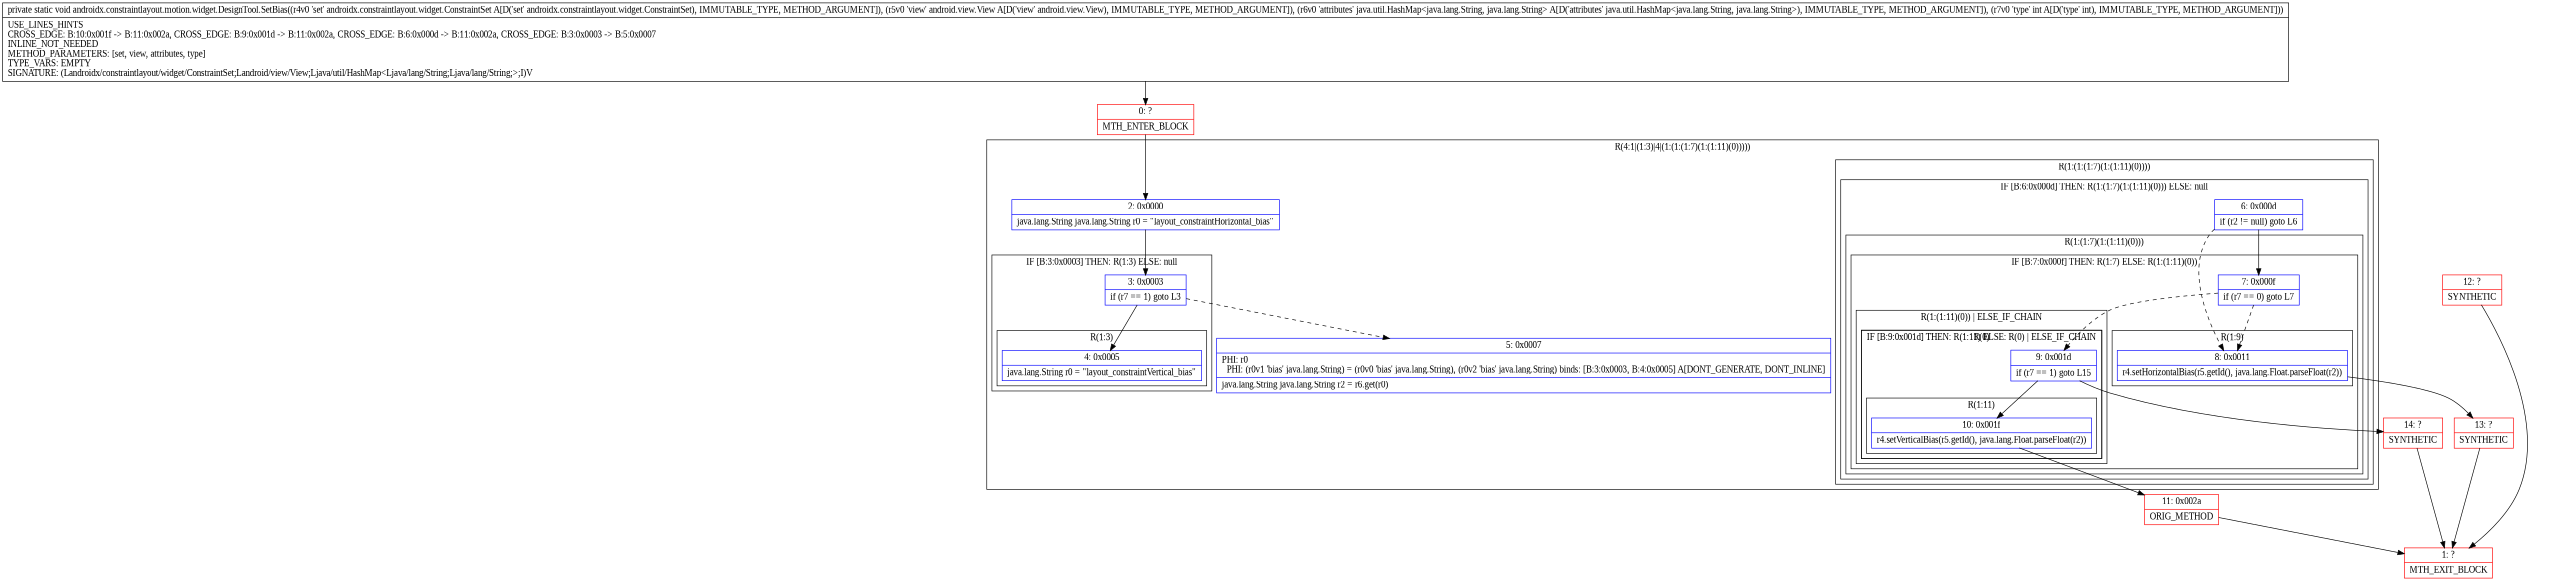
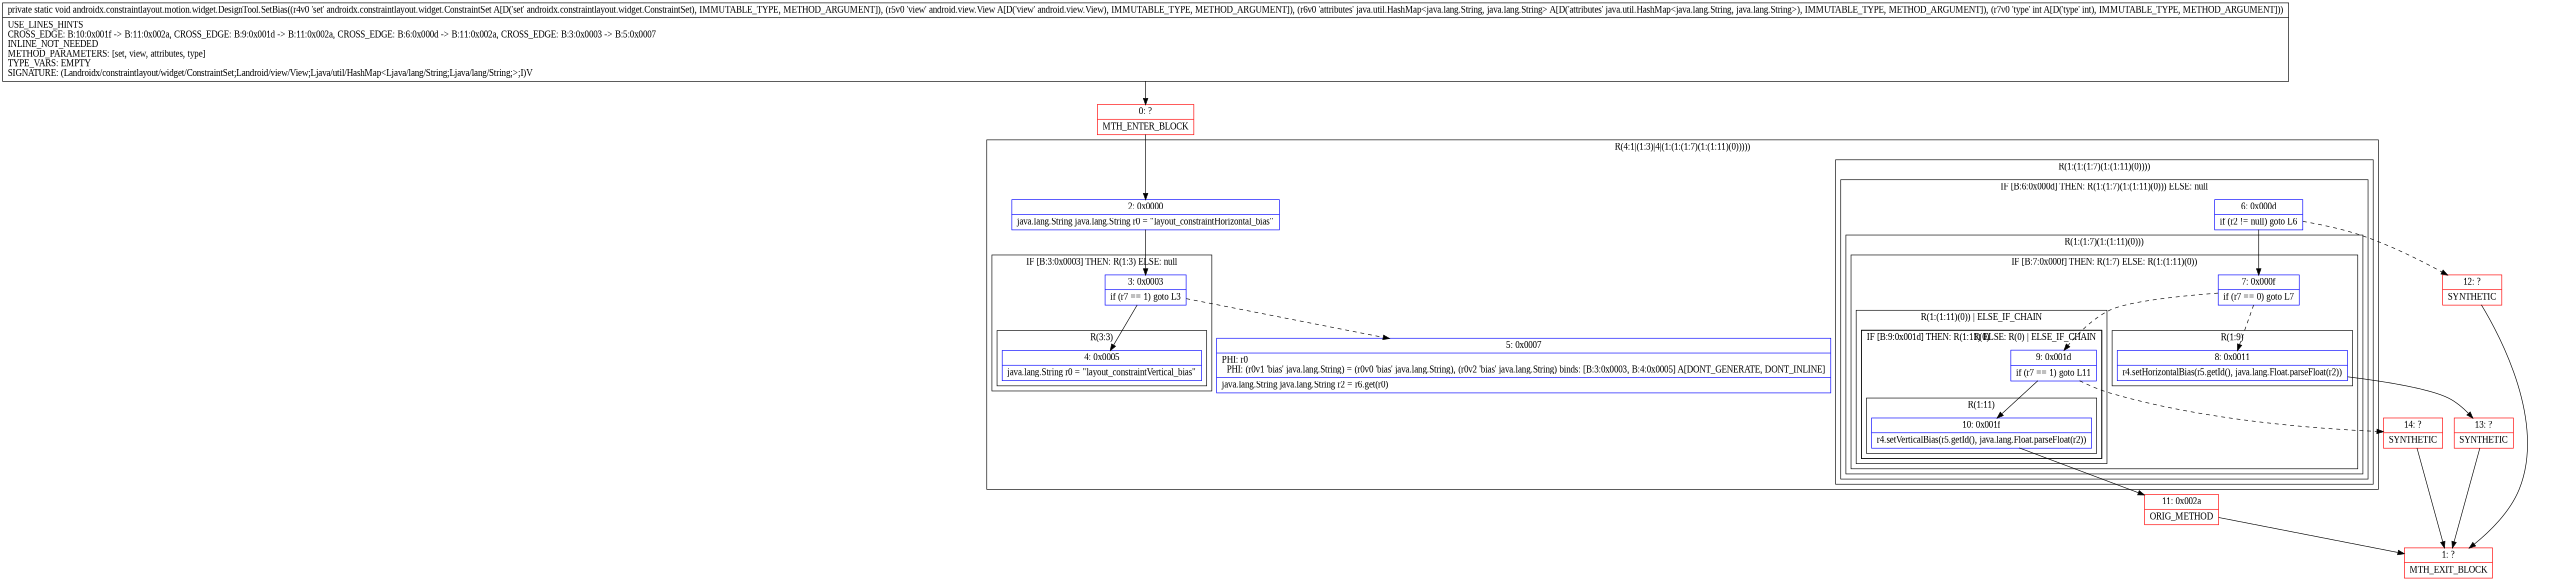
(2200, 287) -> (2385, 244)
(1102, 338) -> (1102, 338)
(2054, 373) -> (2054, 373)
(2226, 417) -> (2226, 417)
